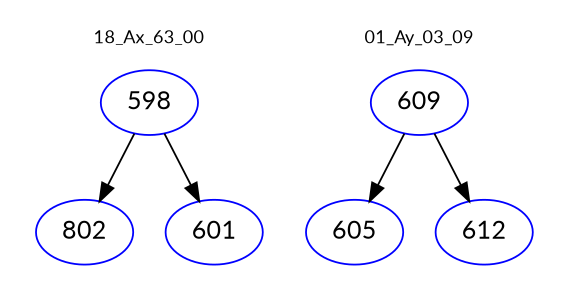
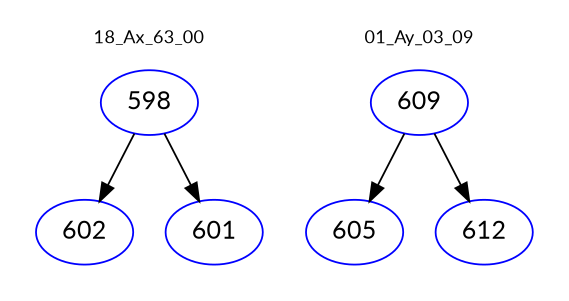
(85, 232) -> (85, 232)
